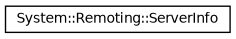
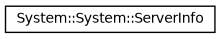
(118, 19) -> (110, 19)
